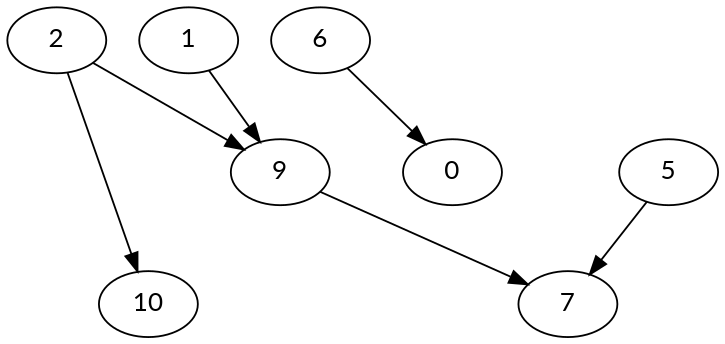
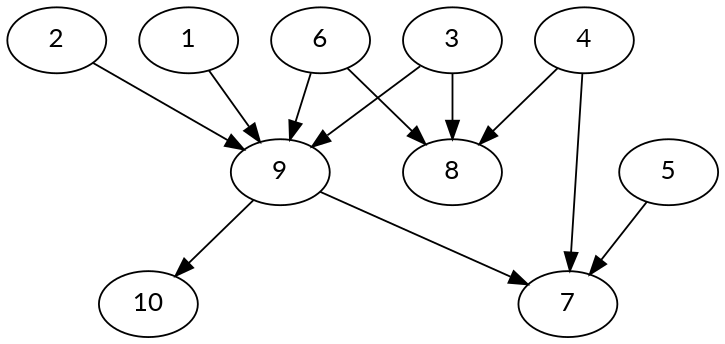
none -> (452, 40)
none -> (584, 40)
none -> (303, 98)
(100, 164) -> (221, 232)
(452, 172) -> (452, 172)
